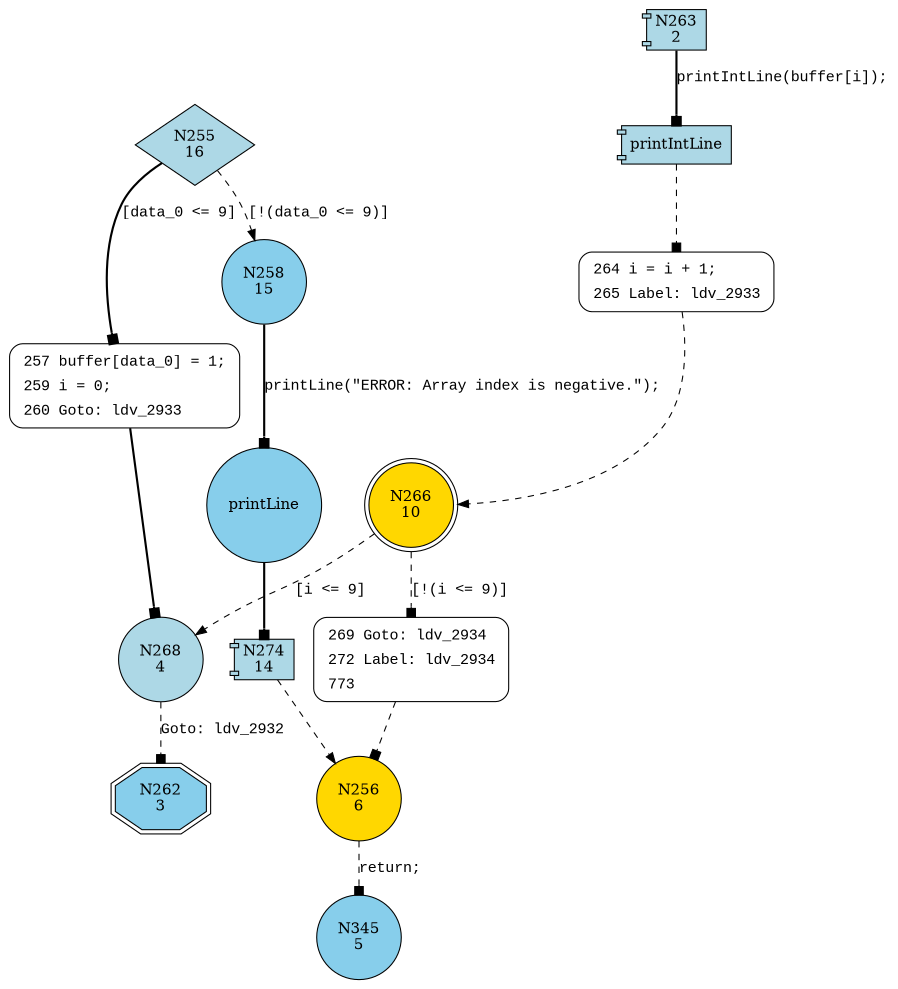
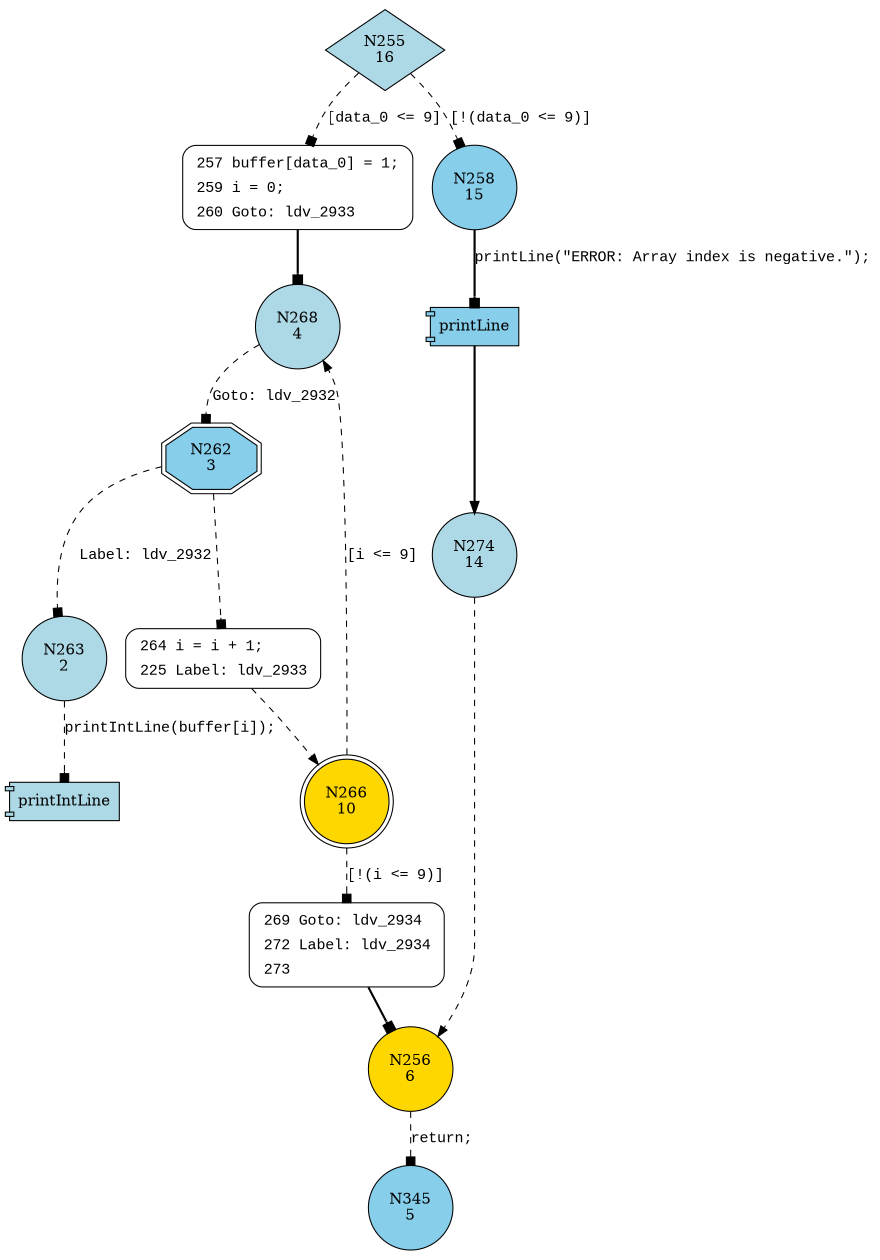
(676, 30) -> (64, 658)
(676, 83) -> (64, 736)
(237, 199) -> (437, 103)
(676, 202) -> (217, 556)
(110, 239) -> (332, 101)
(607, 294) -> (153, 670)
(264, 505) -> (475, 327)
none -> (79, 513)
(264, 589) -> (475, 424)
(264, 660) -> (475, 555)
(341, 684) -> (277, 969)
(387, 725) -> (377, 1004)
